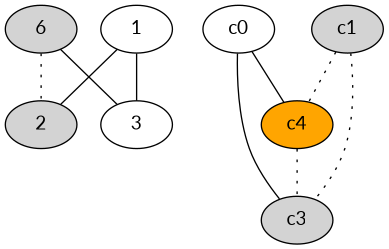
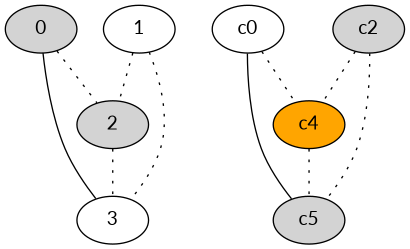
(41, 29) -> (41, 29)
(348, 29) -> (369, 29)
(95, 71) -> (126, 77)
(137, 77) -> (164, 129)
(268, 77) -> (279, 77)
none -> (113, 173)
(297, 220) -> (309, 220)
